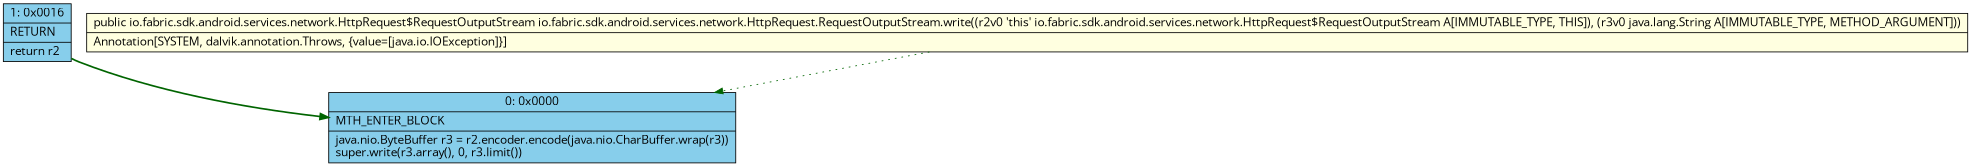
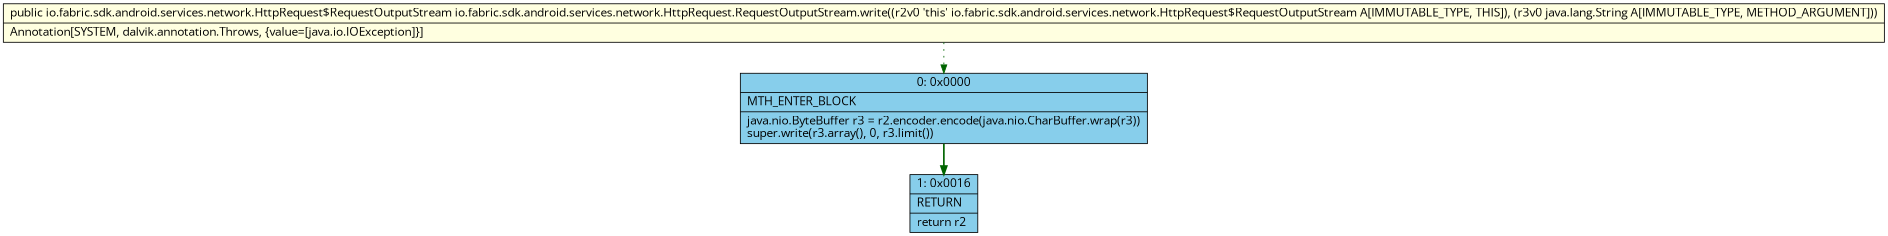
(194, 96) -> (944, 155)
